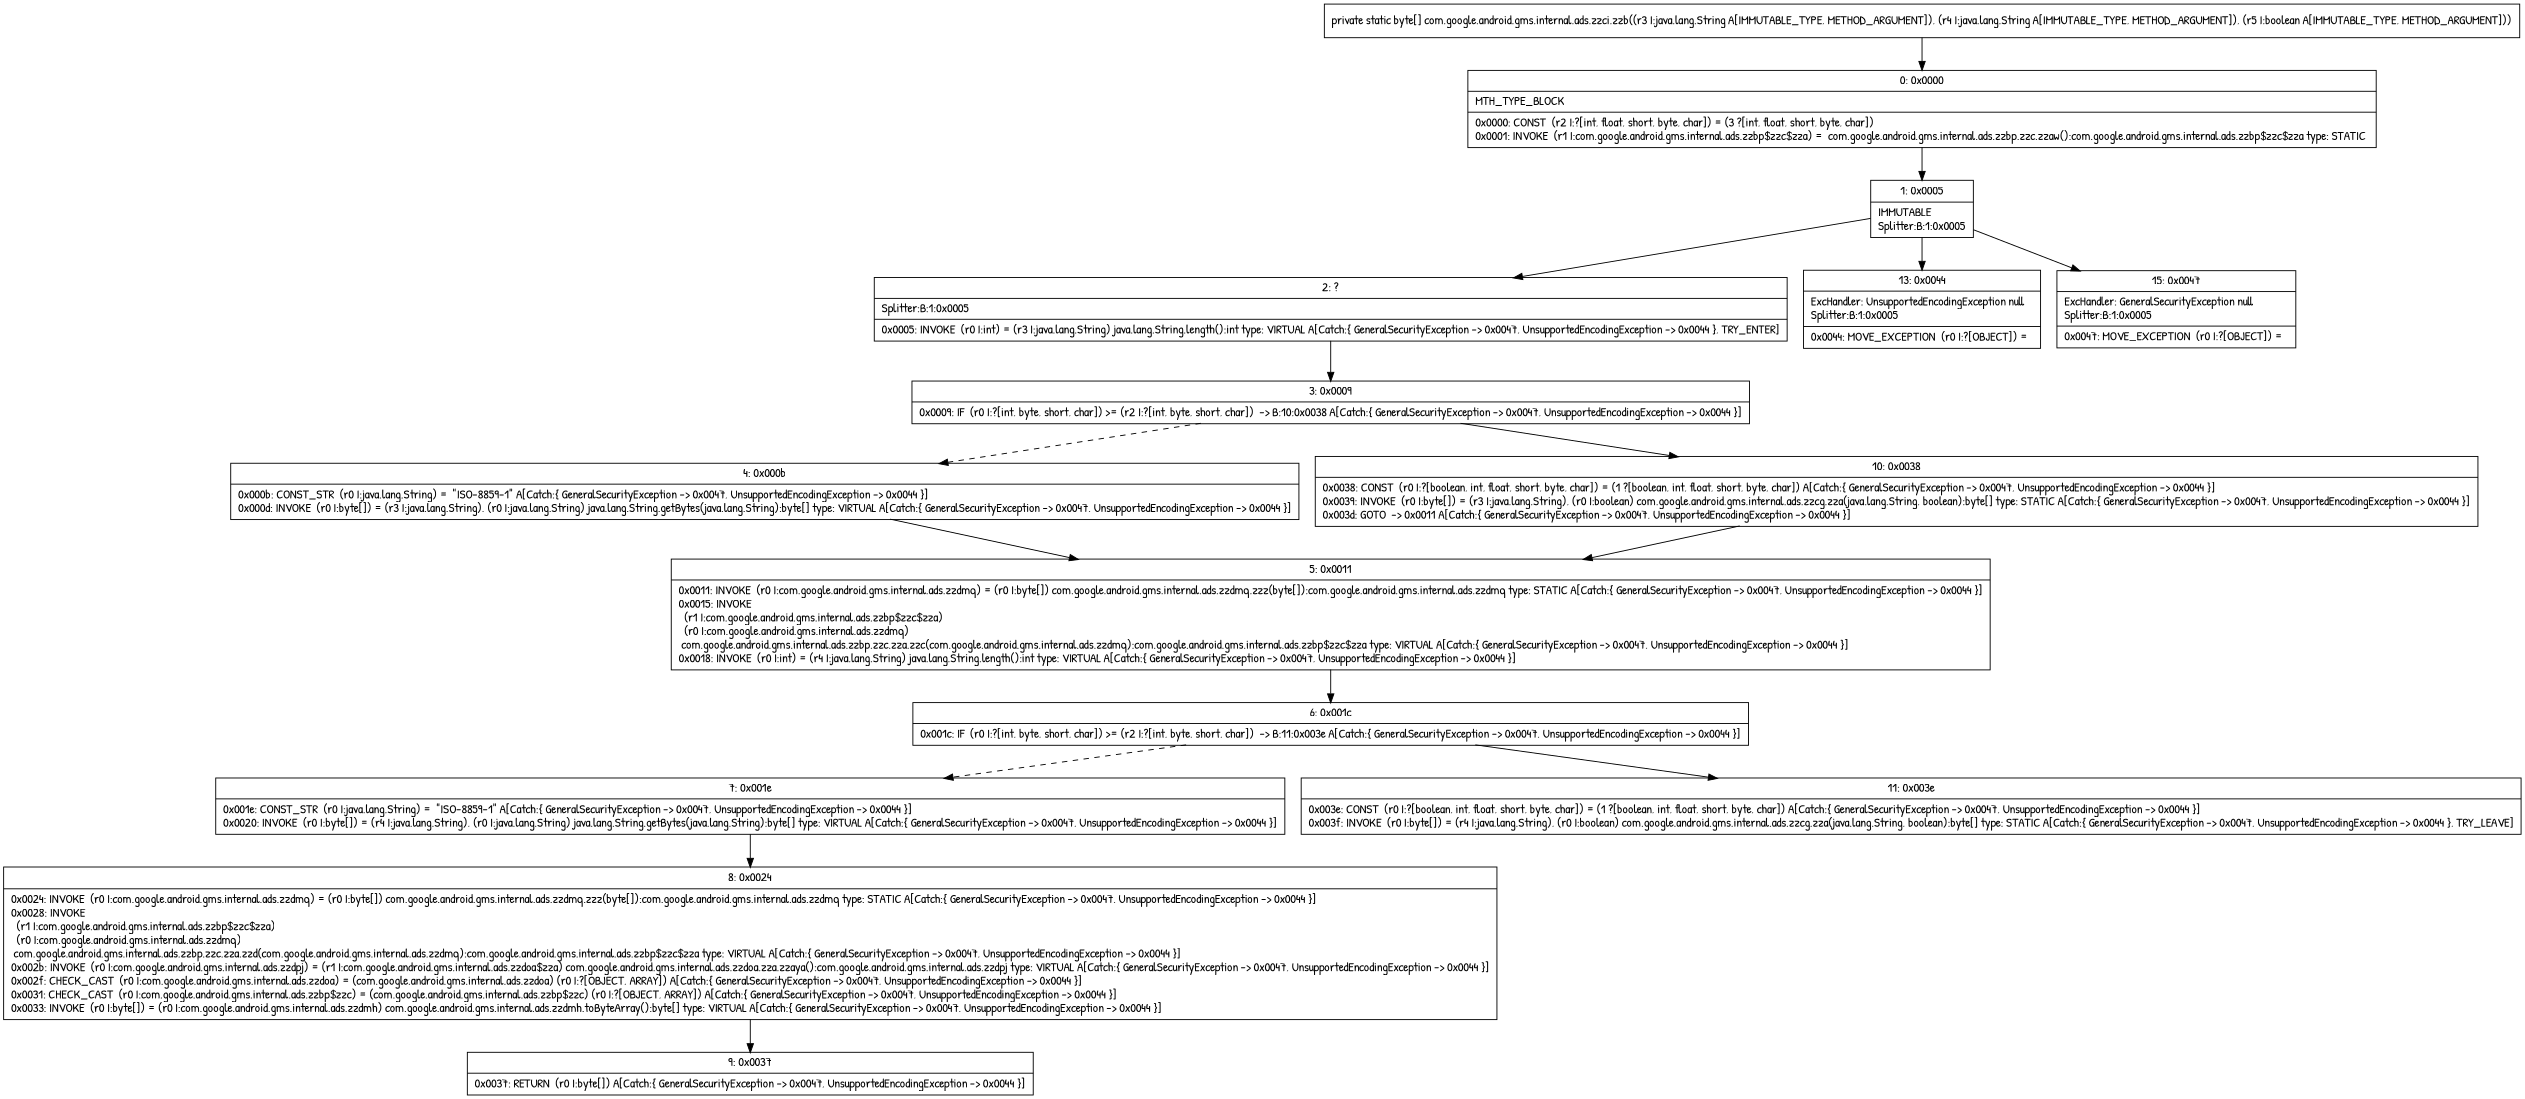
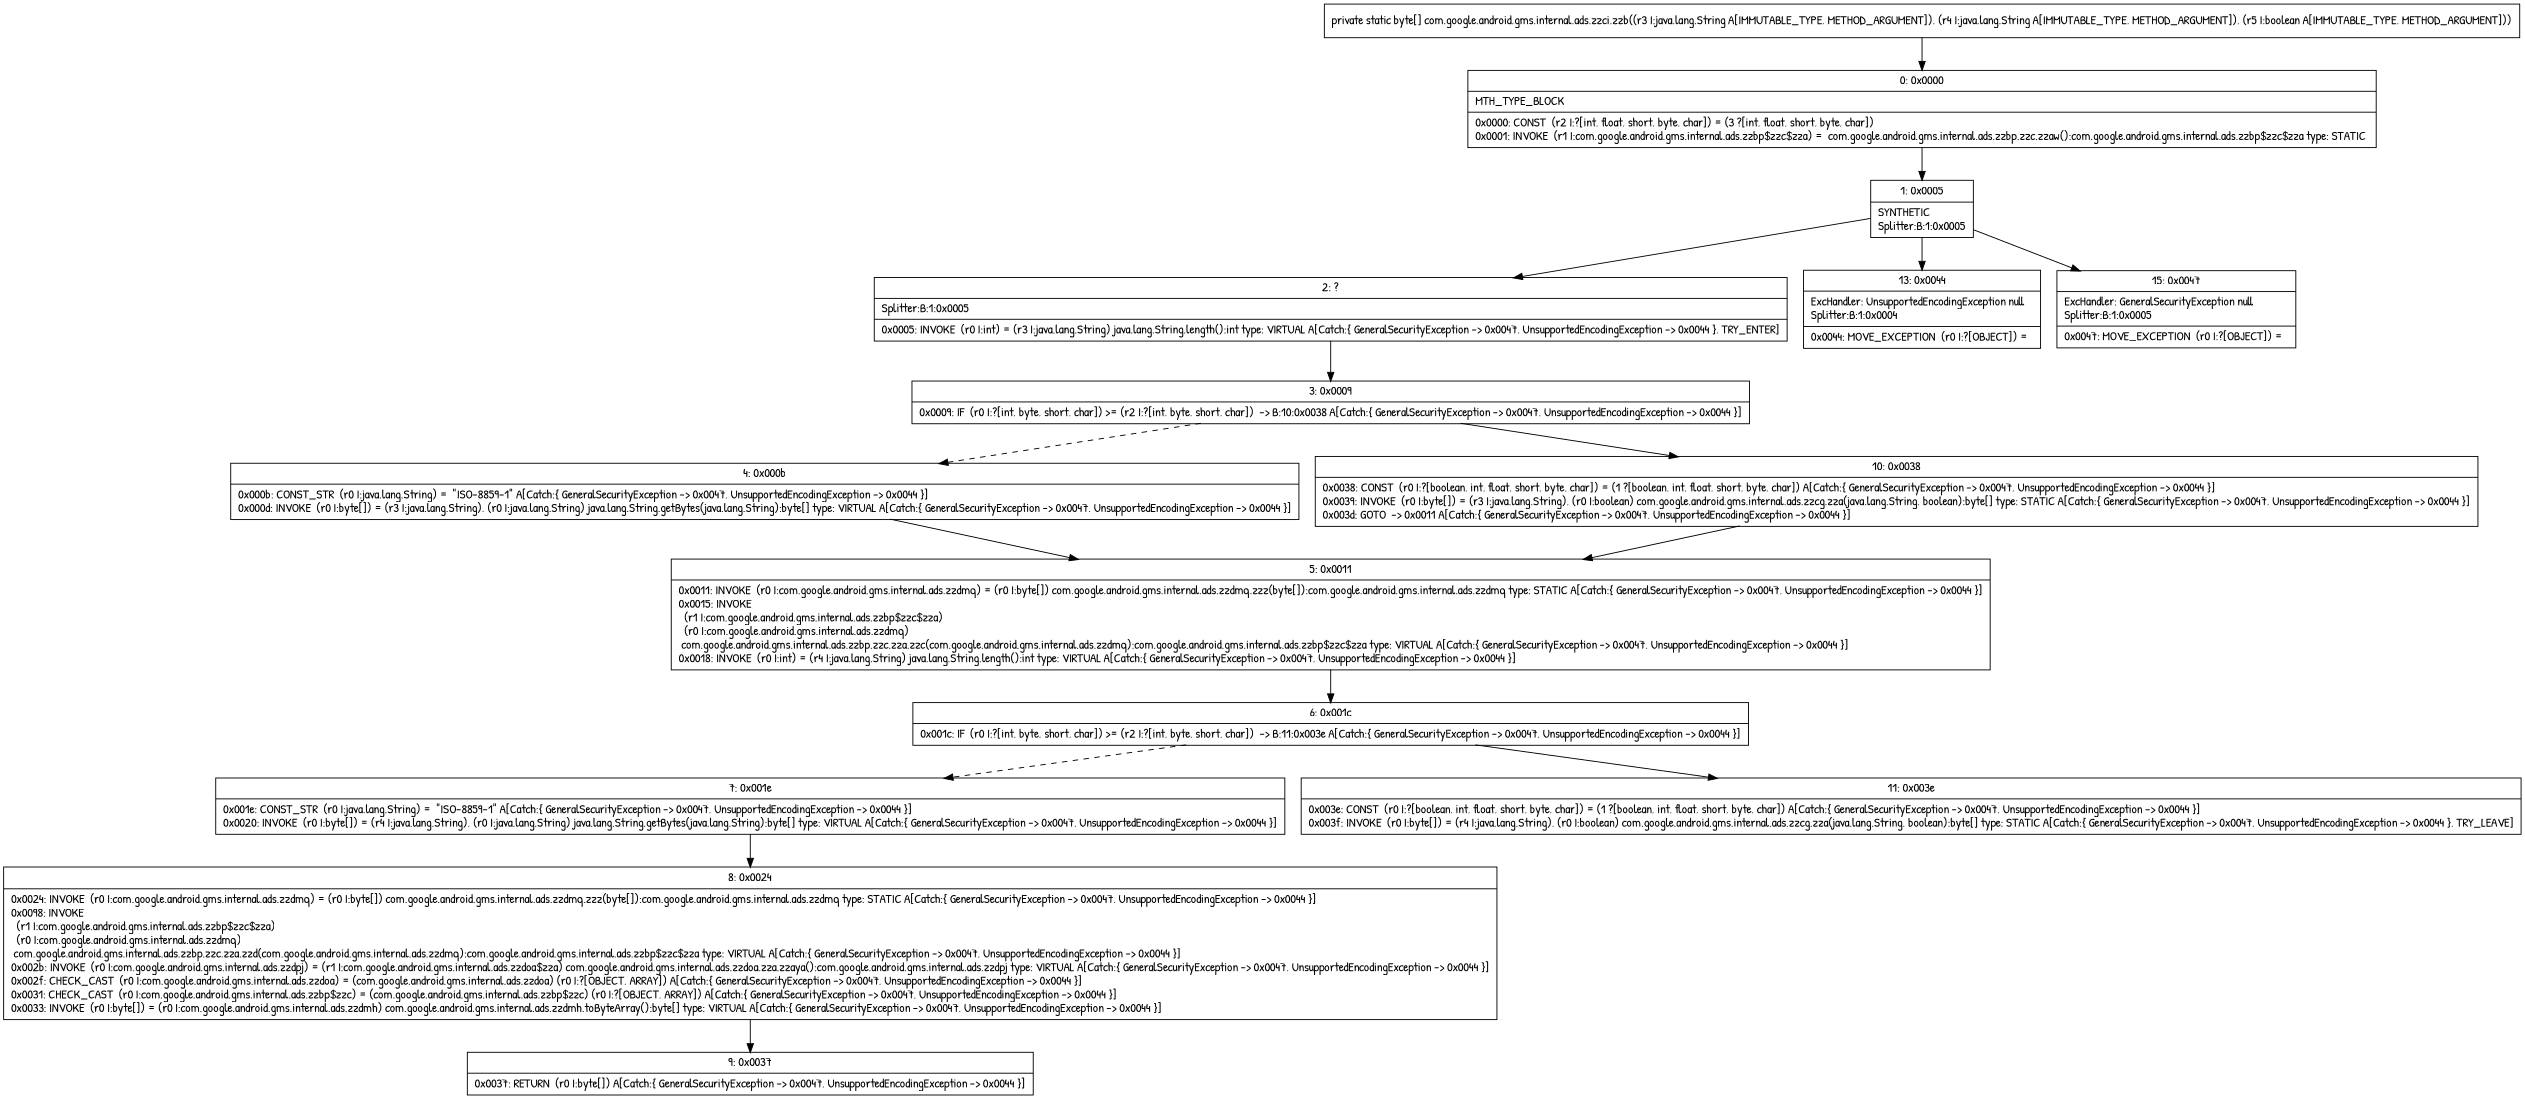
(1905, 213) -> (1904, 213)
(1855, 315) -> (1854, 315)
(51, 913) -> (50, 913)
